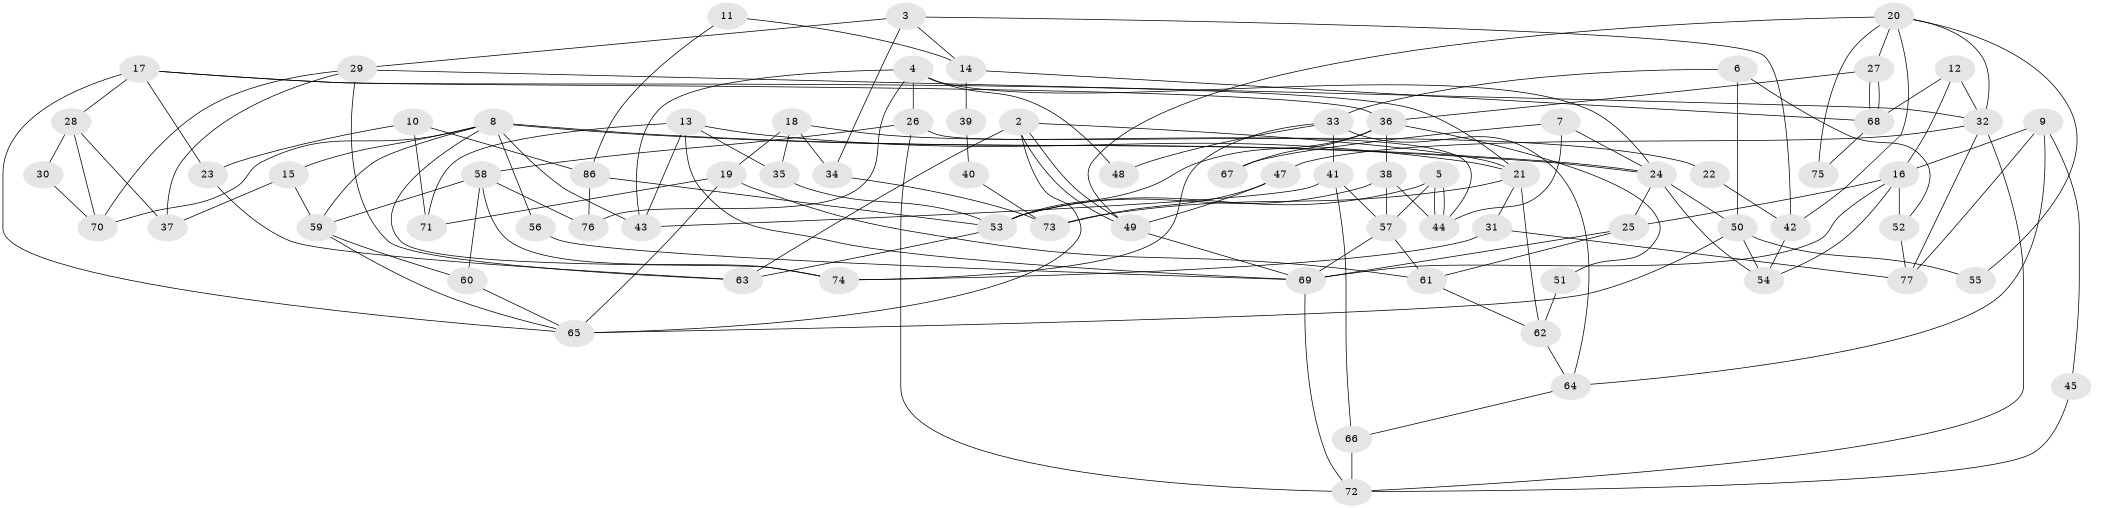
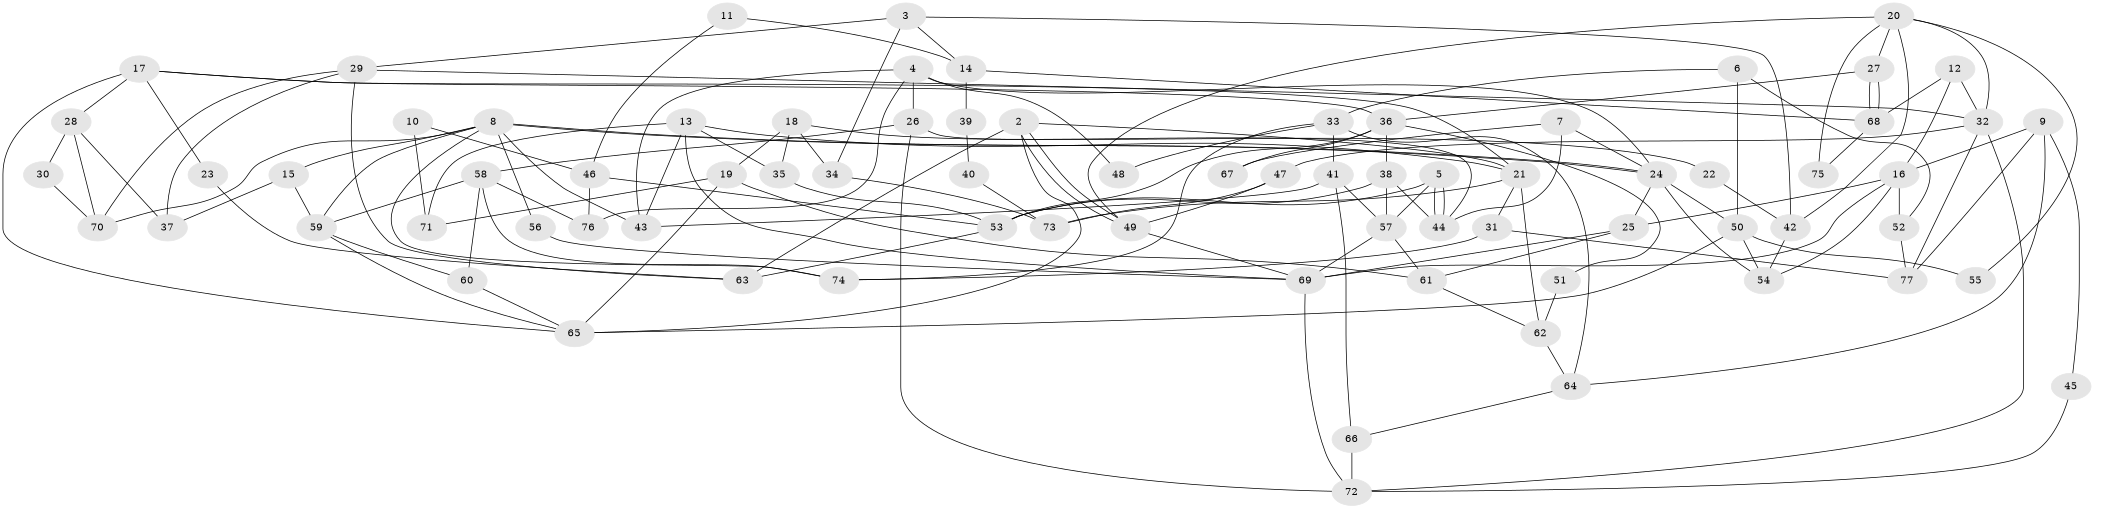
(338, 136) -> none
(590, 175) -> (590, 175)
